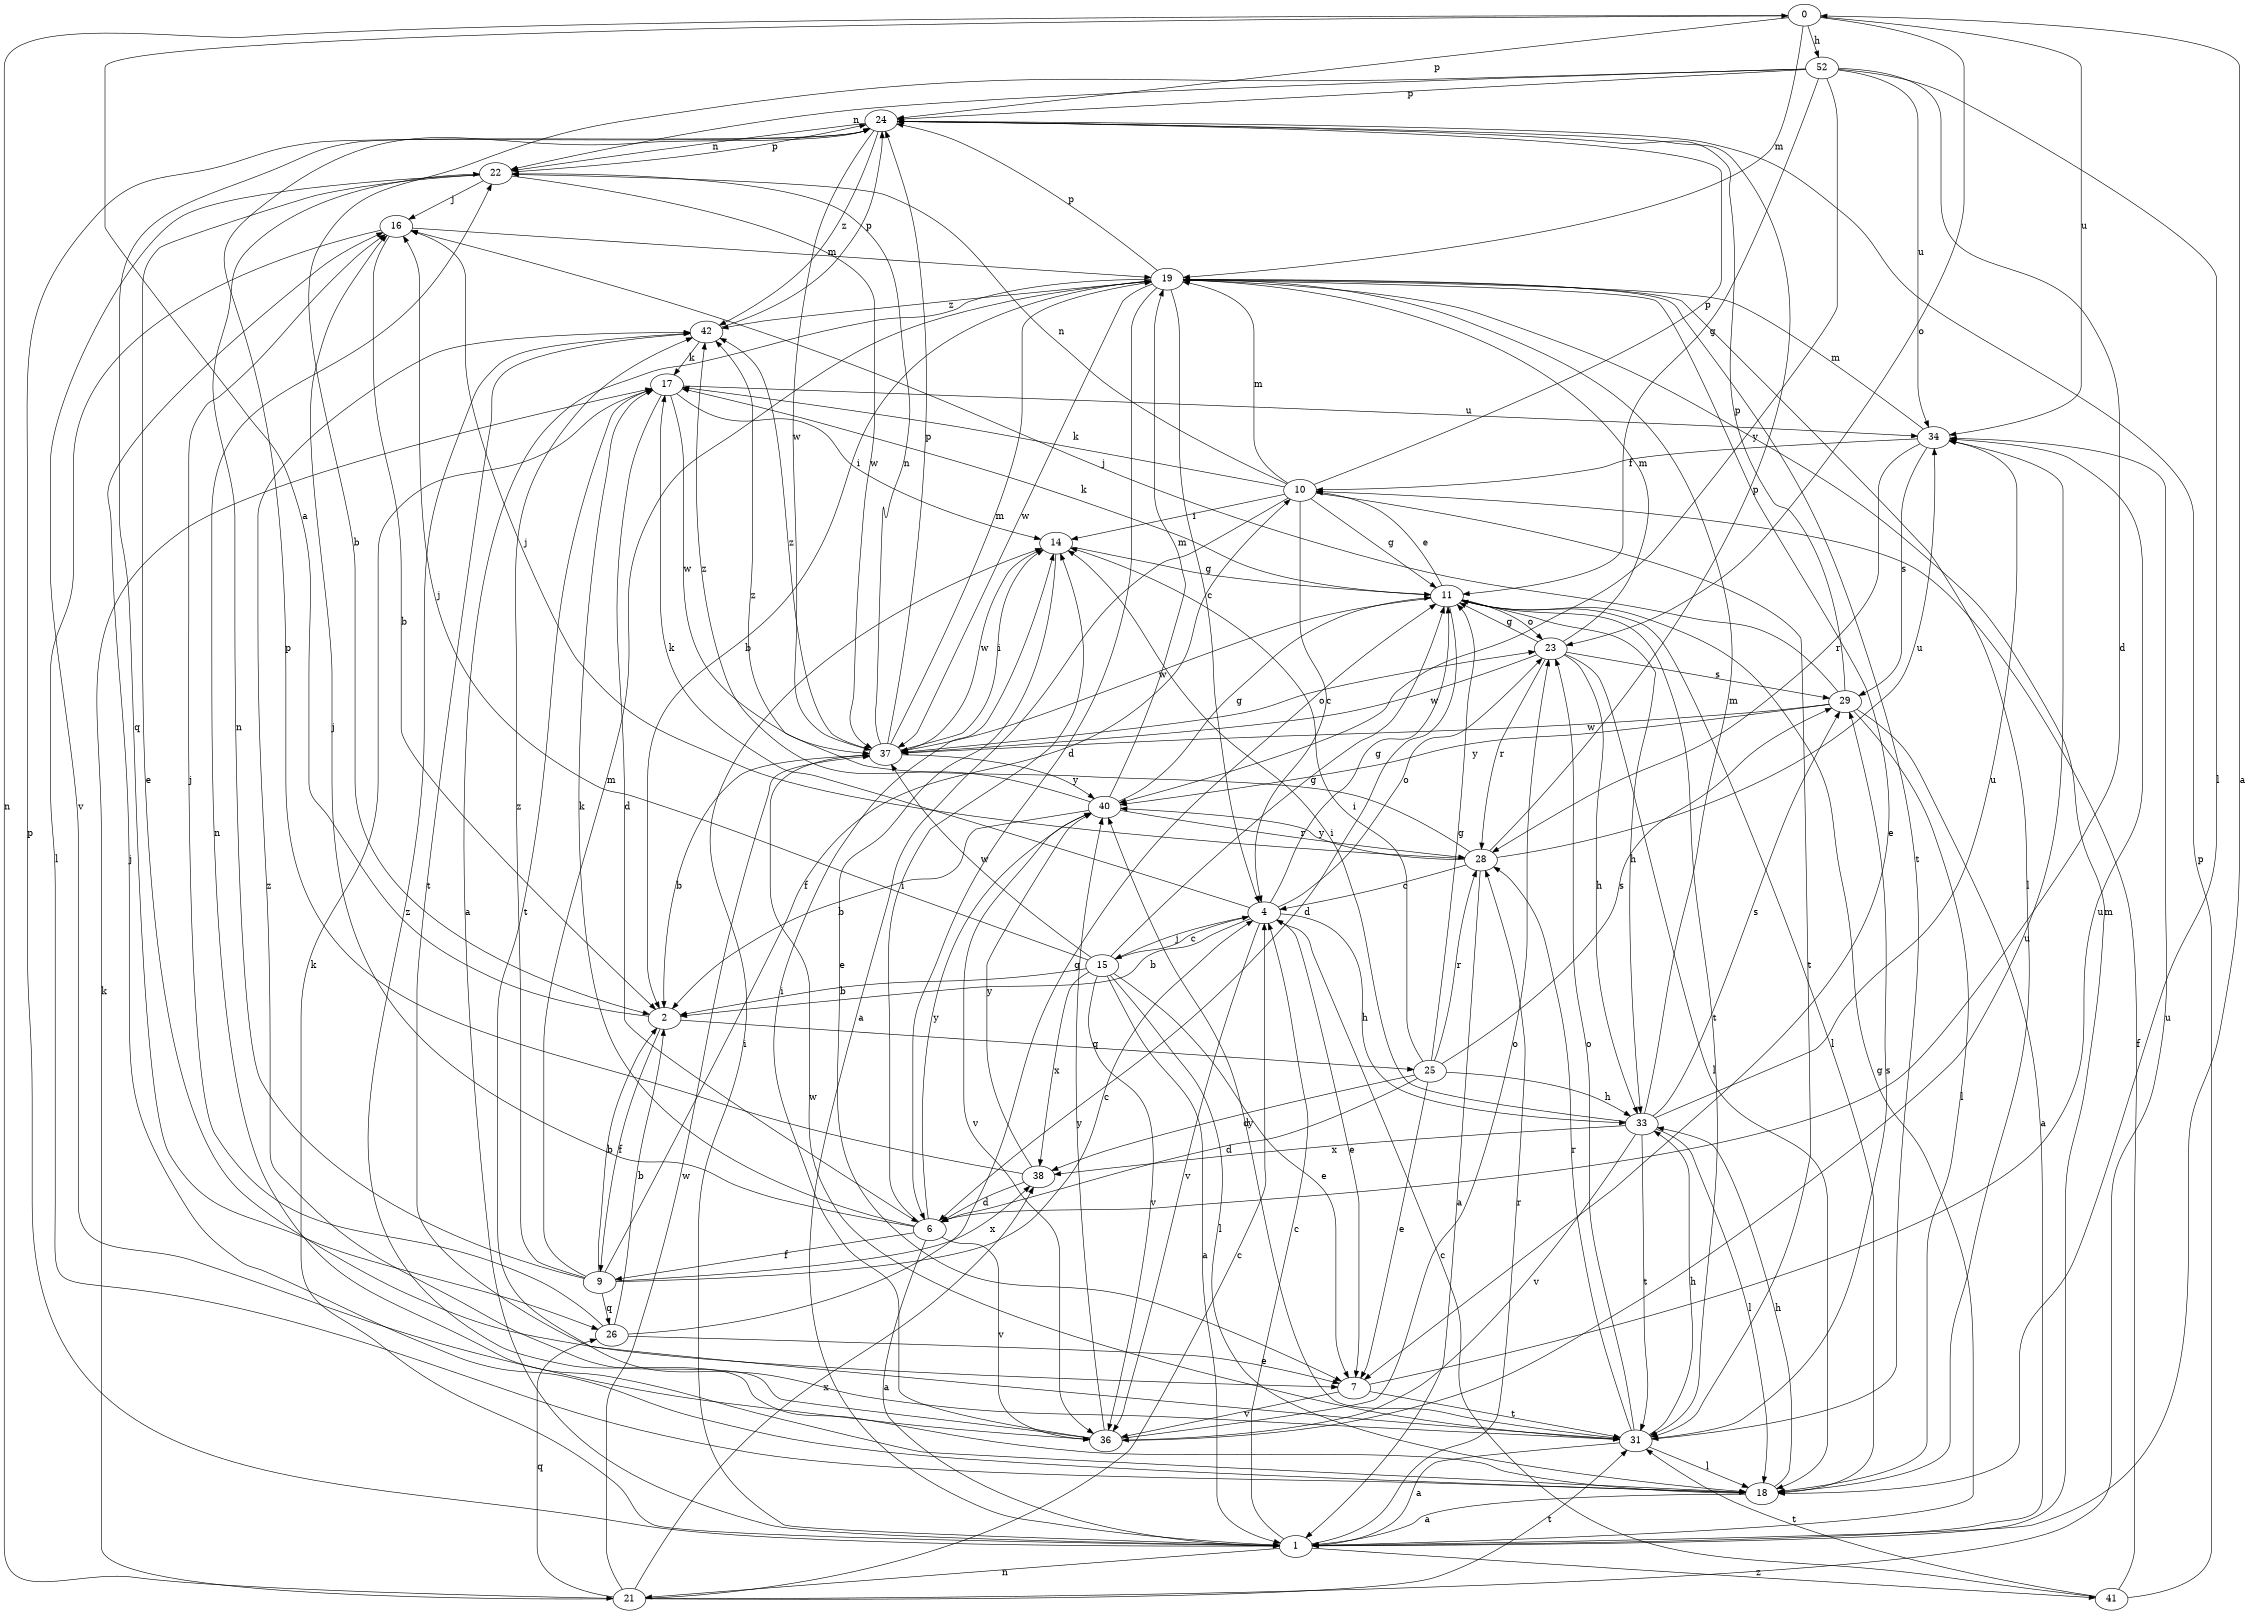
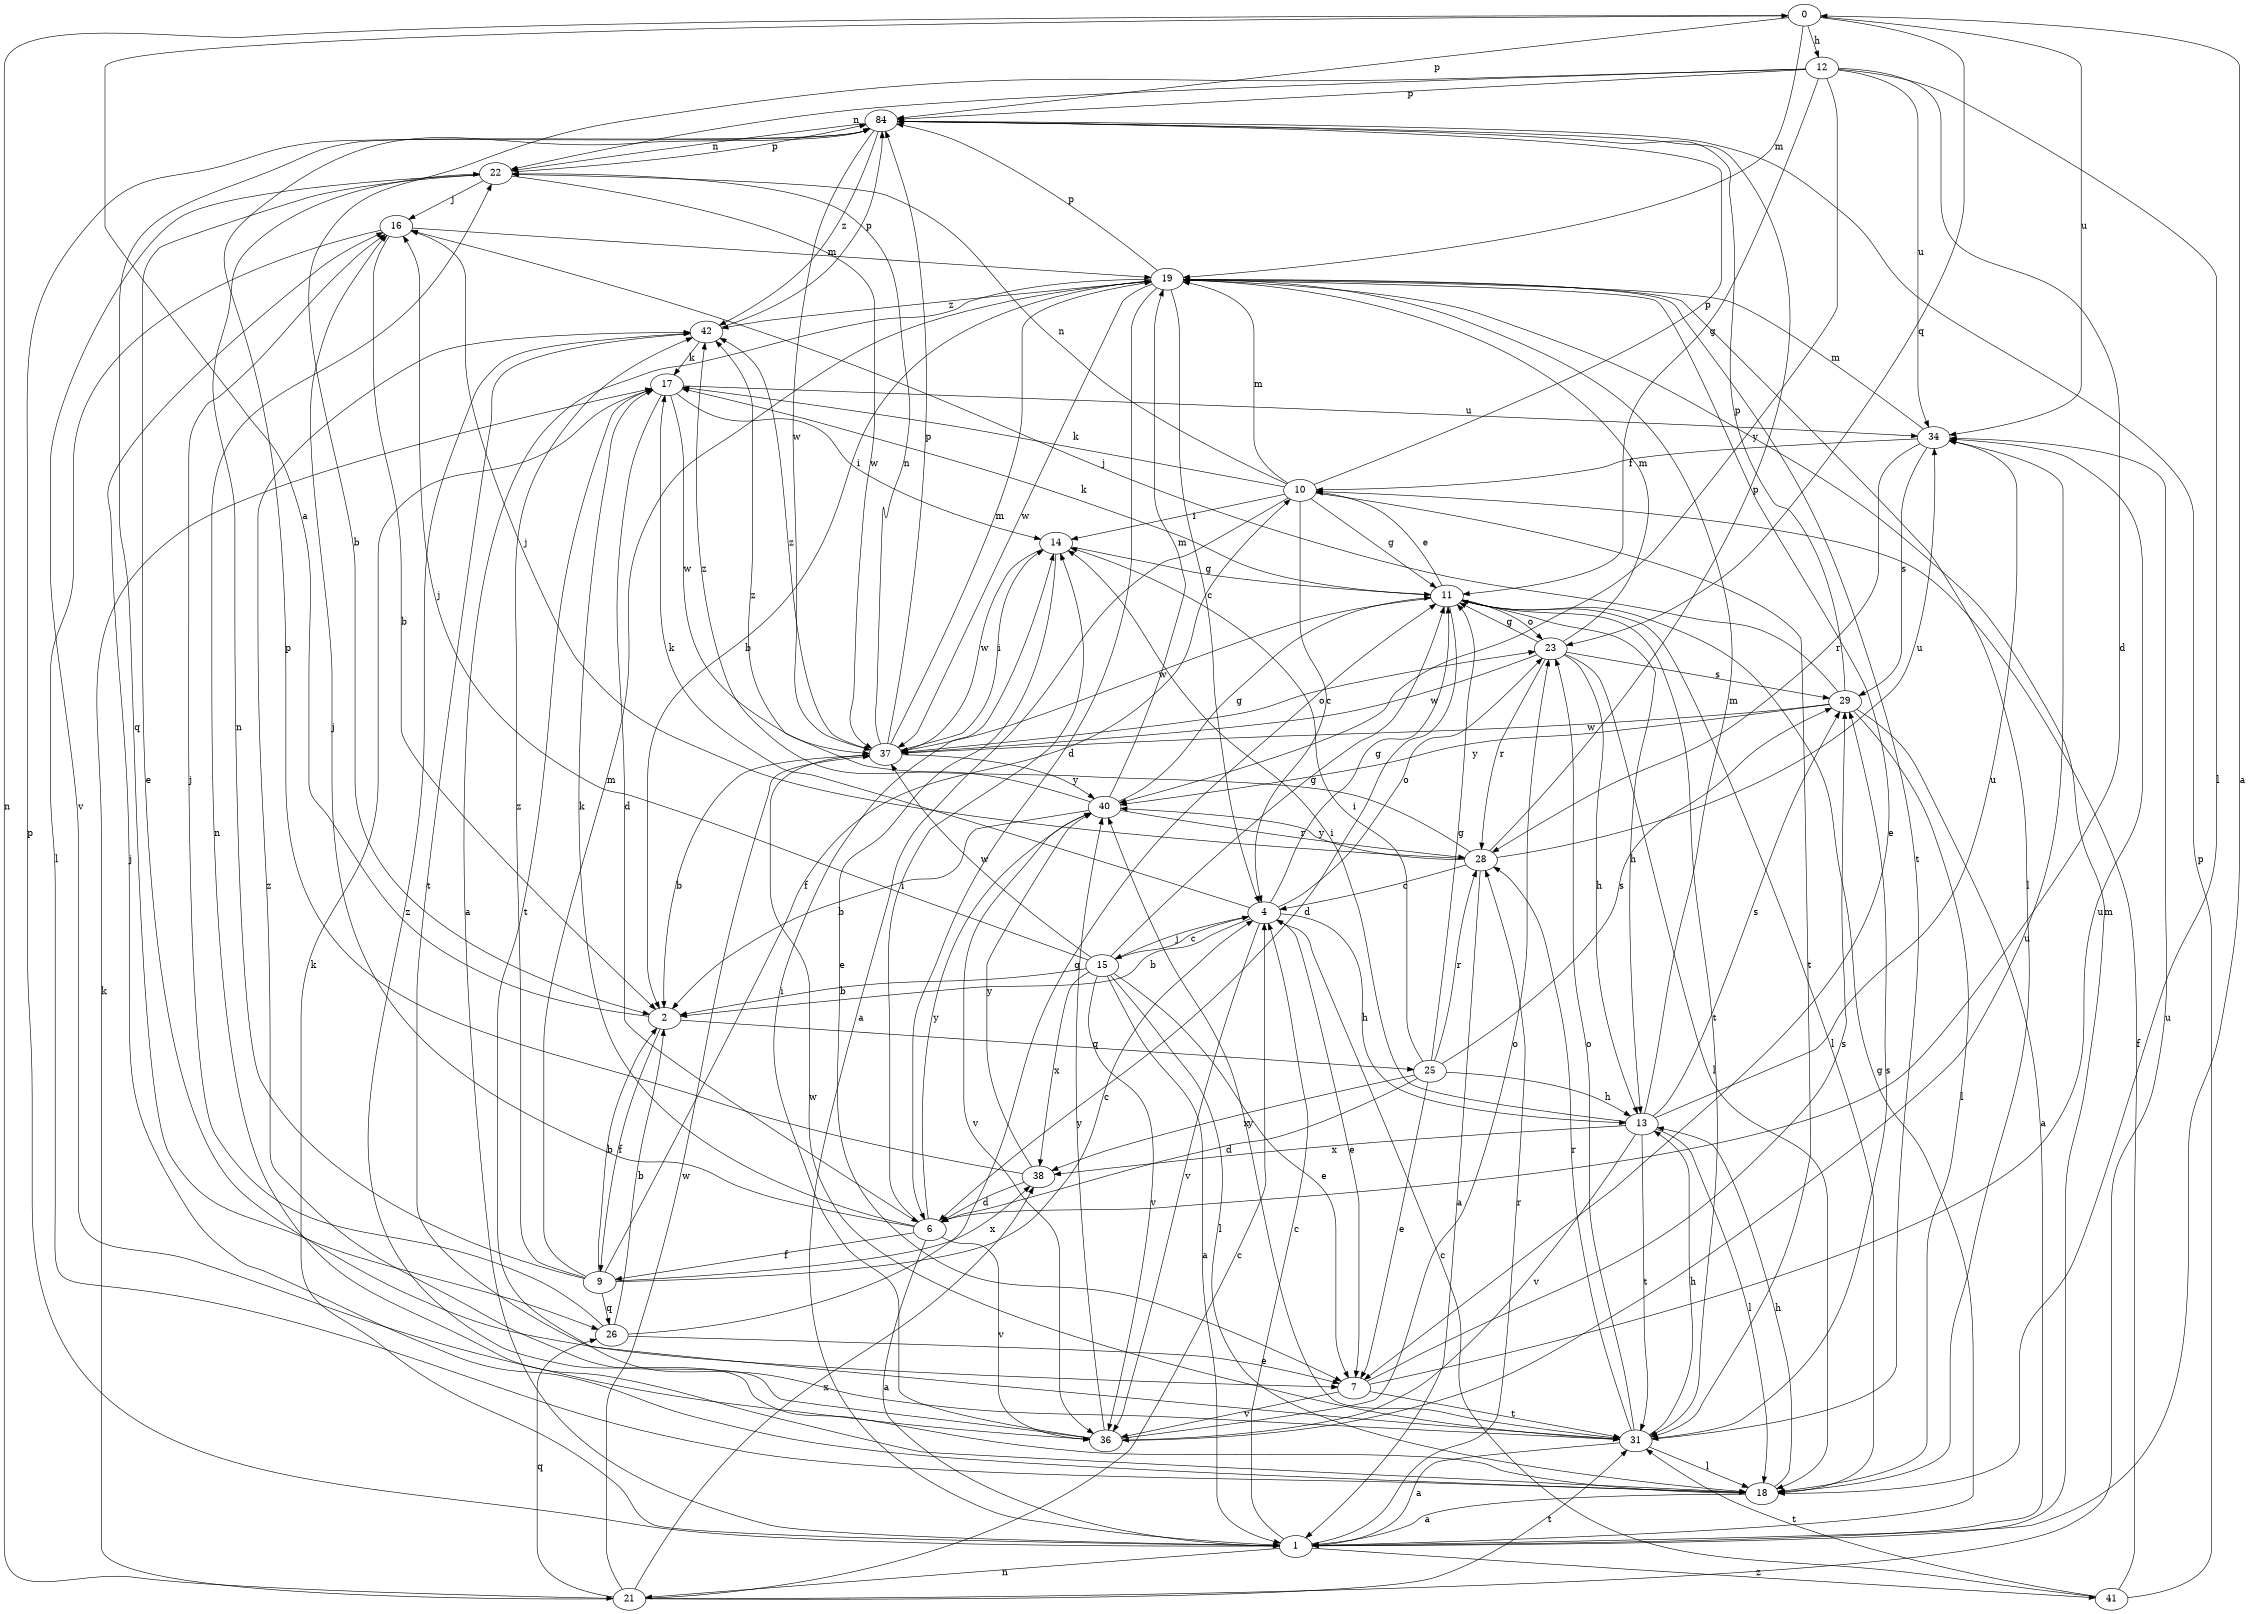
(1822, 68) -> (1822, 68)
(881, 121) -> (881, 121)
(1921, 332) -> (1921, 332)
(1246, 1124) -> (1246, 1124)
(1642, 1124) -> (1642, 1124)
none -> (1763, 1152)
(699, 1212) -> none
